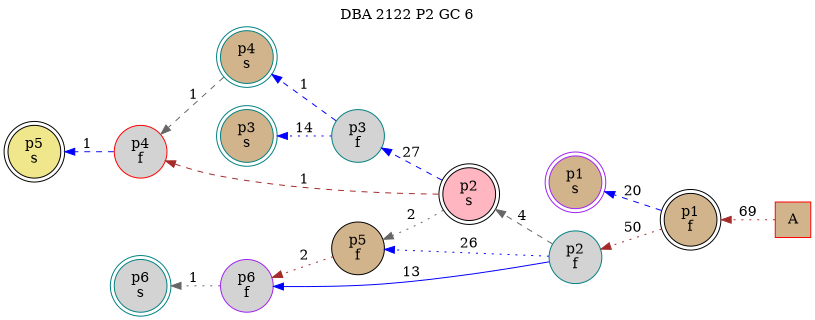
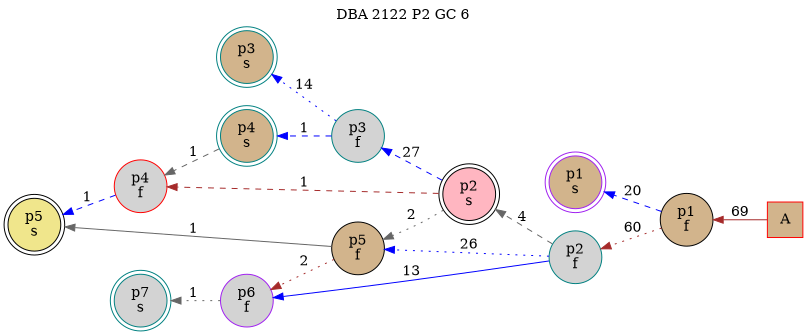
(691, 220) -> (687, 220)
(753, 220) -> (745, 220)
(633, 228) -> (633, 228)
none -> (203, 237)
(141, 286) -> (141, 301)
